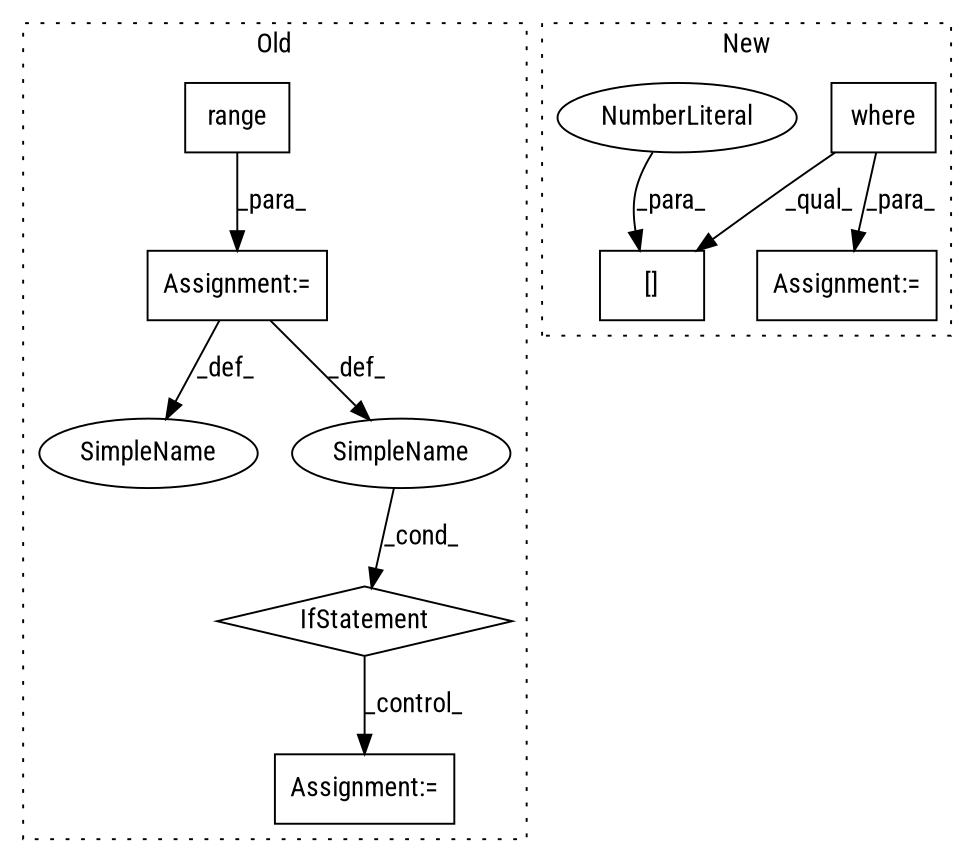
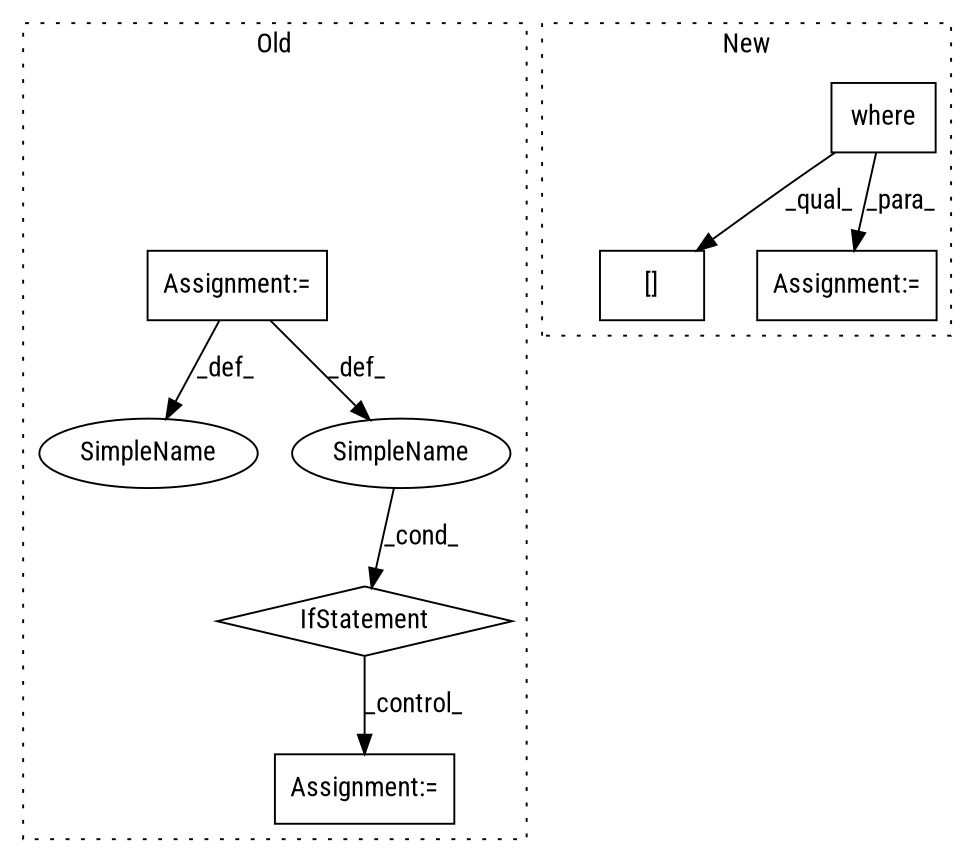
(237, 118) -> none
(677, 118) -> none
